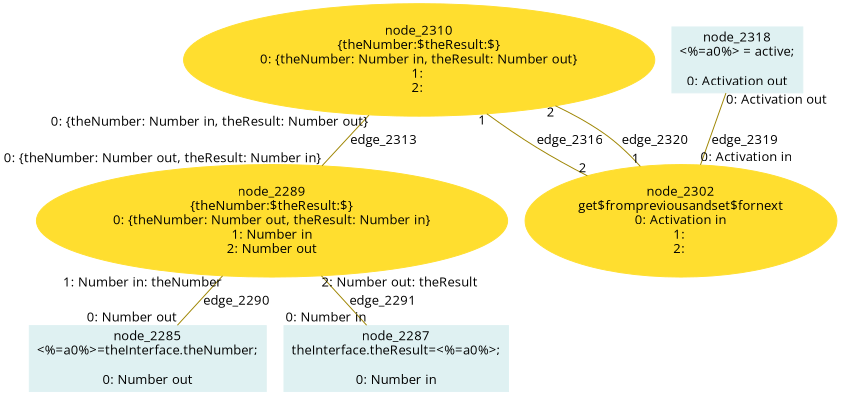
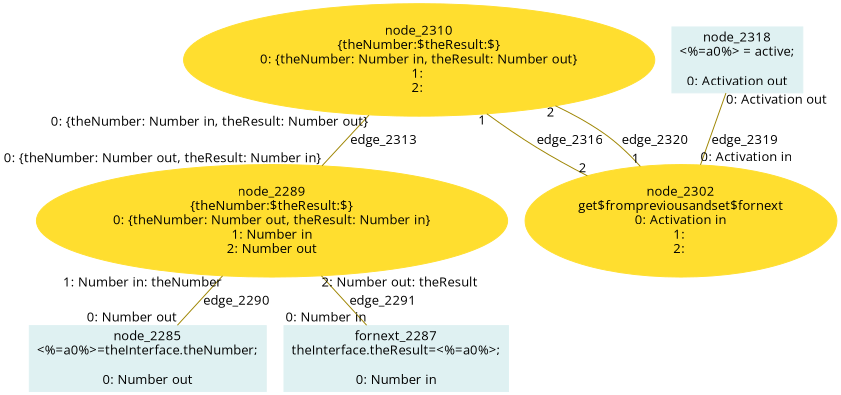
(396, 359) -> (396, 359)
